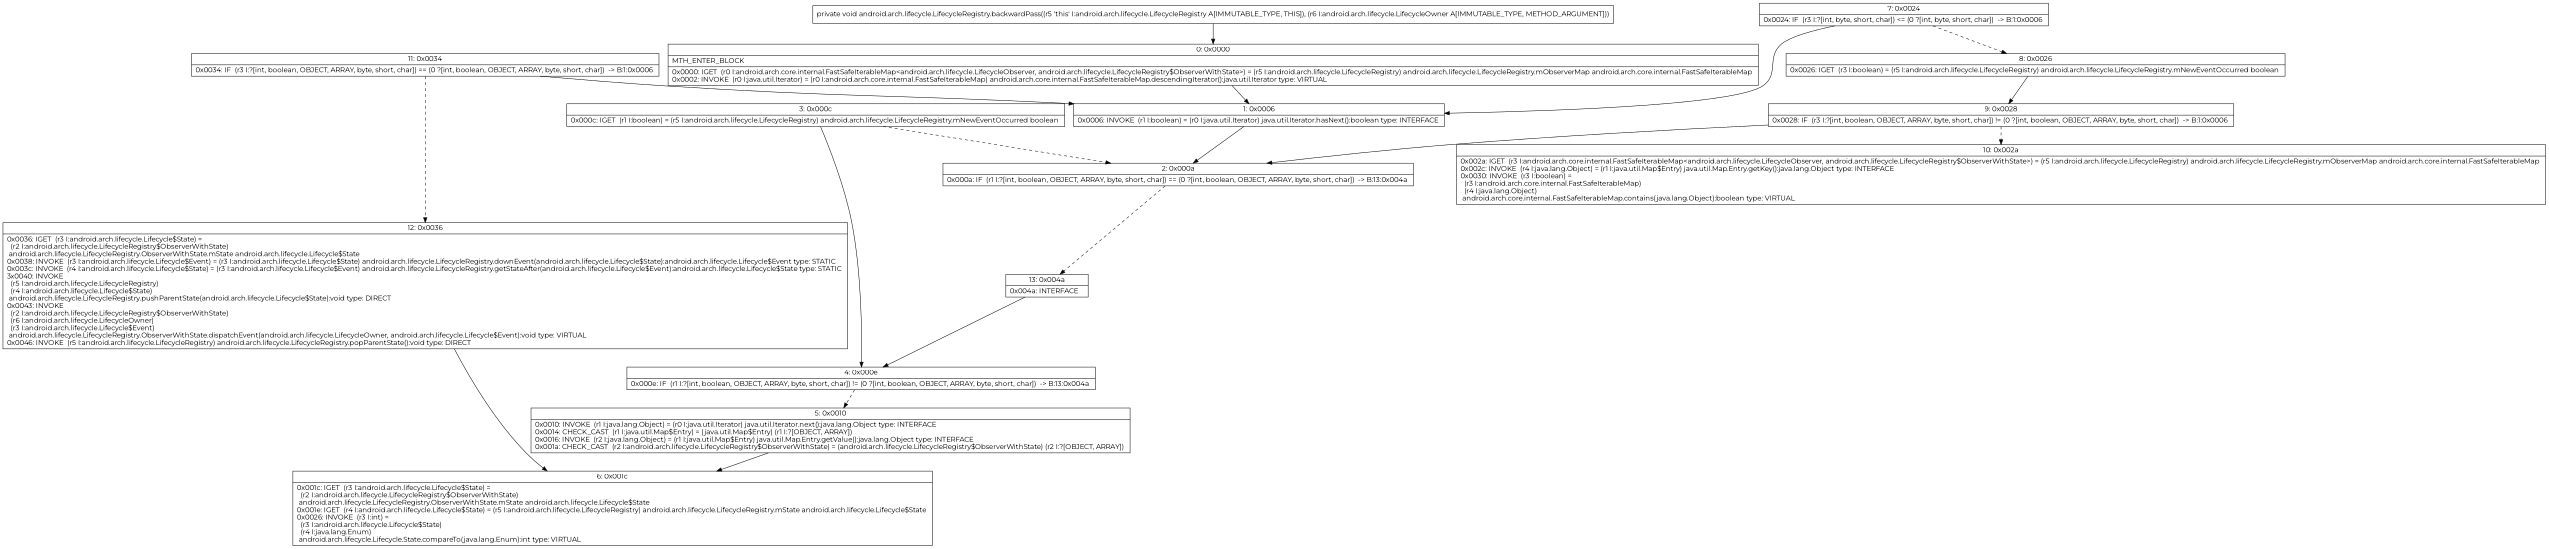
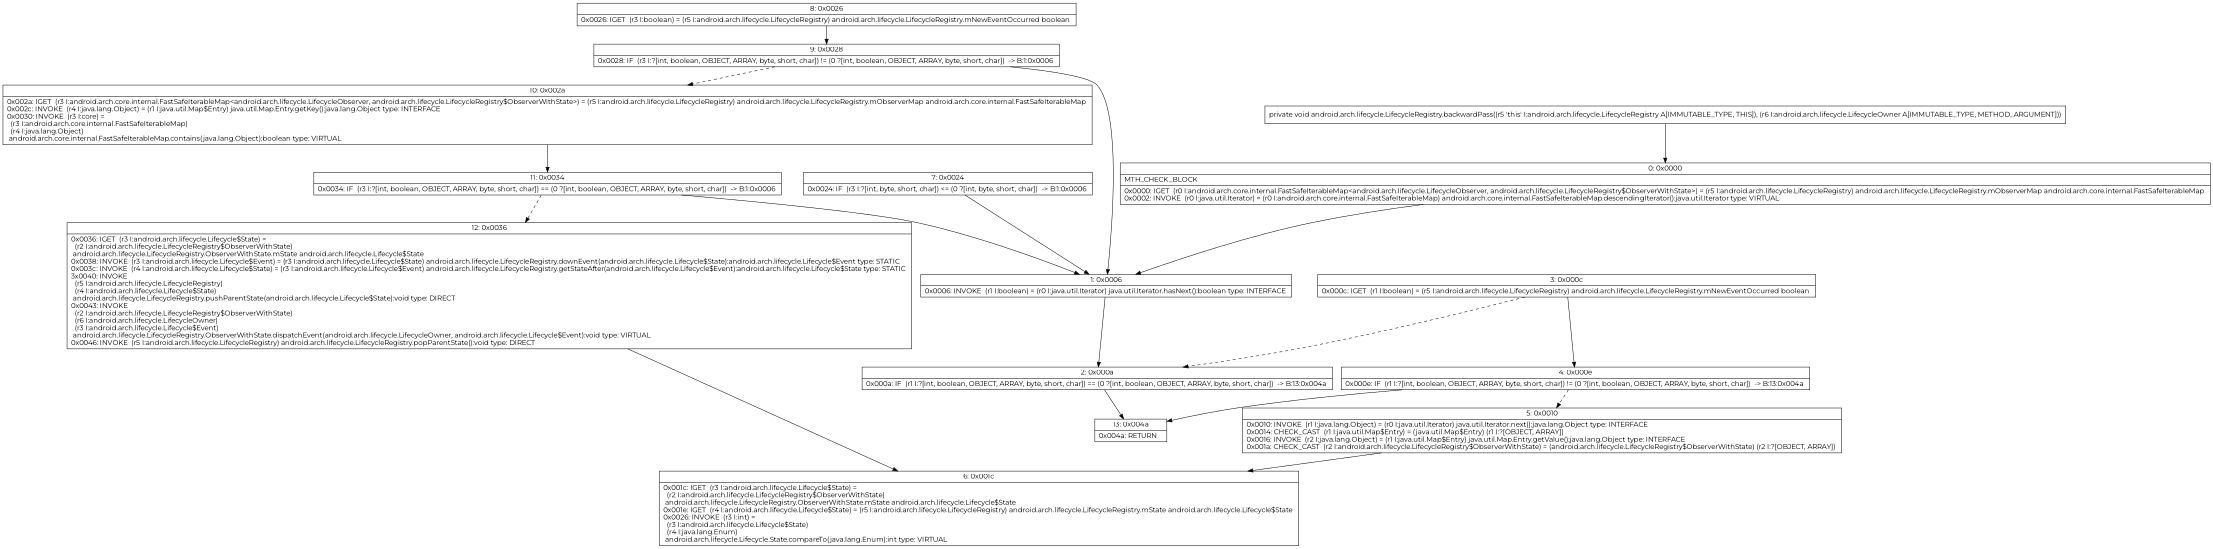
(1967, 39) -> none
(708, 61) -> (1161, 180)
(1520, 139) -> (1111, 131)
none -> (548, 156)
(1517, 176) -> (57, 117)
(1114, 229) -> (1113, 402)
(1047, 291) -> (1131, 436)
(956, 331) -> (1287, 401)
